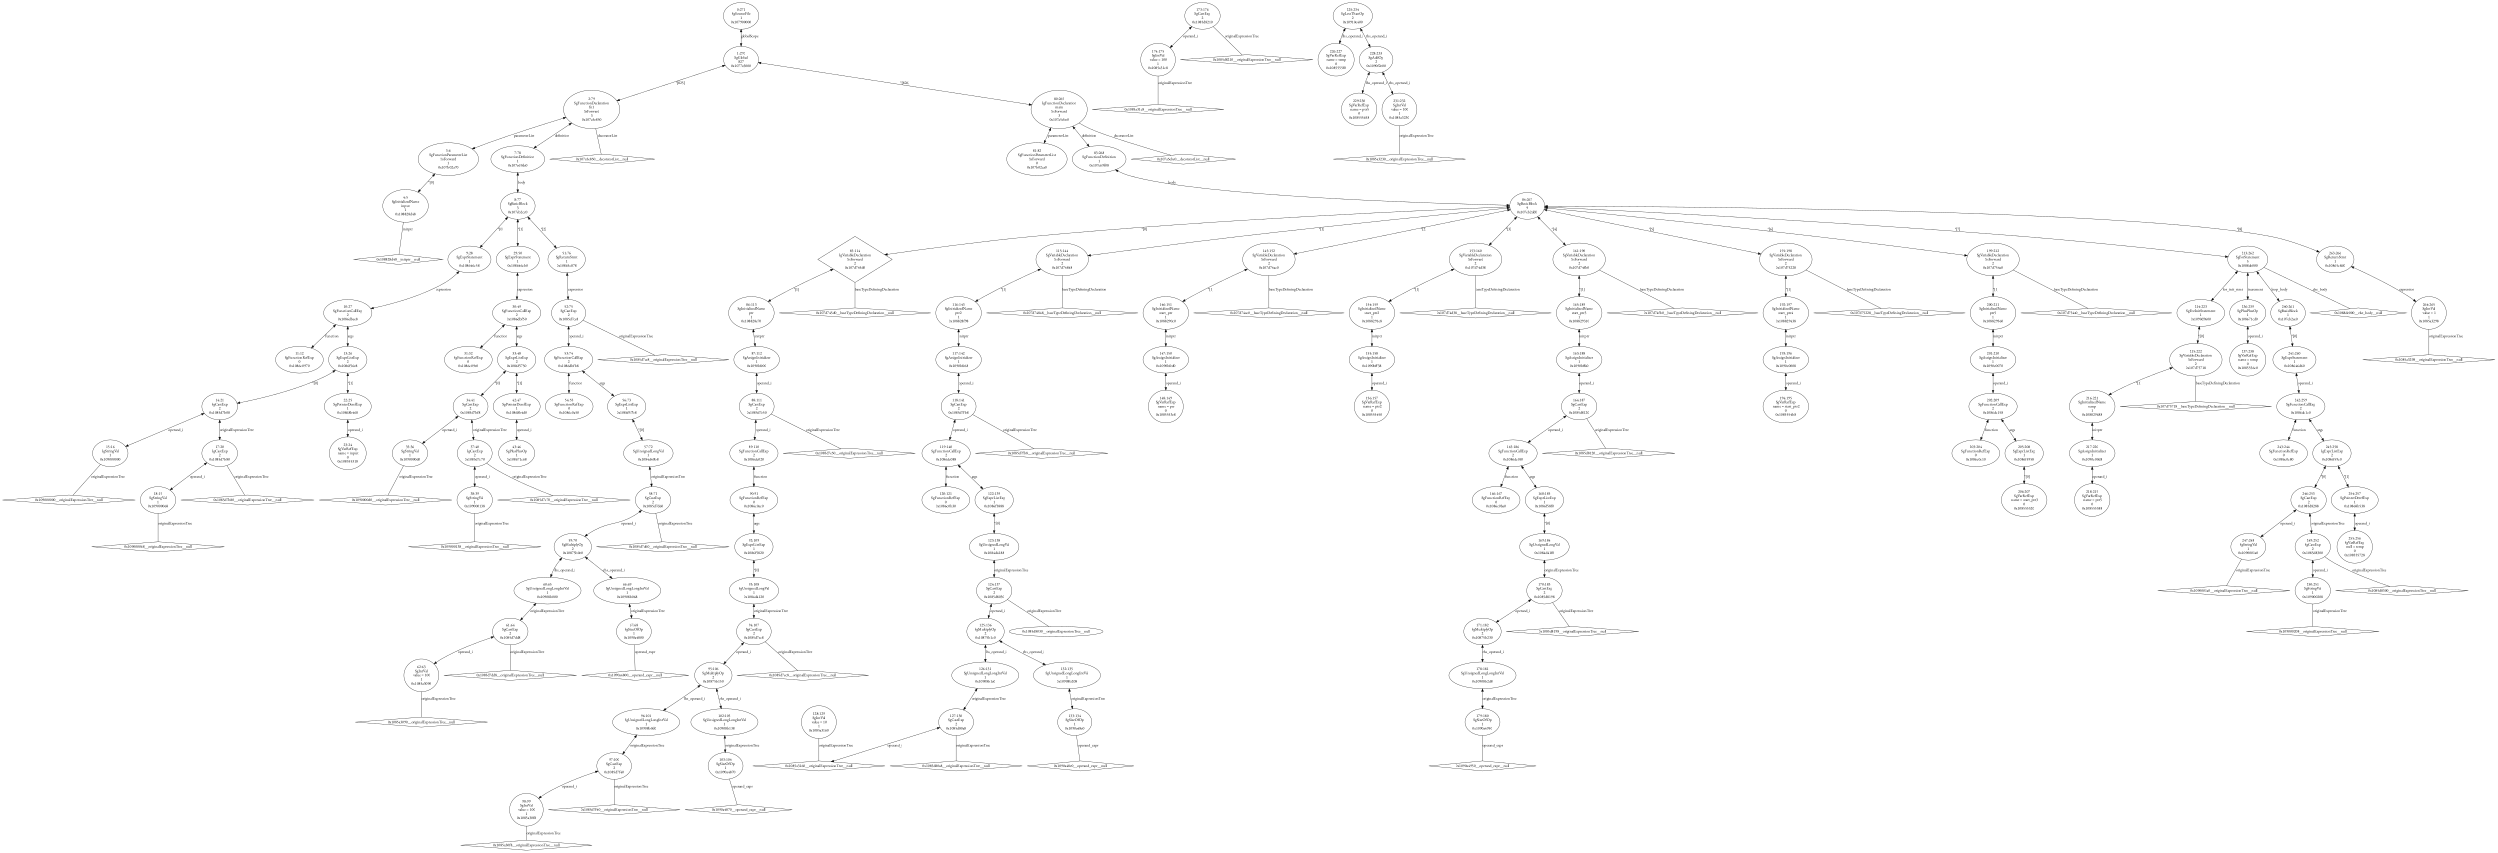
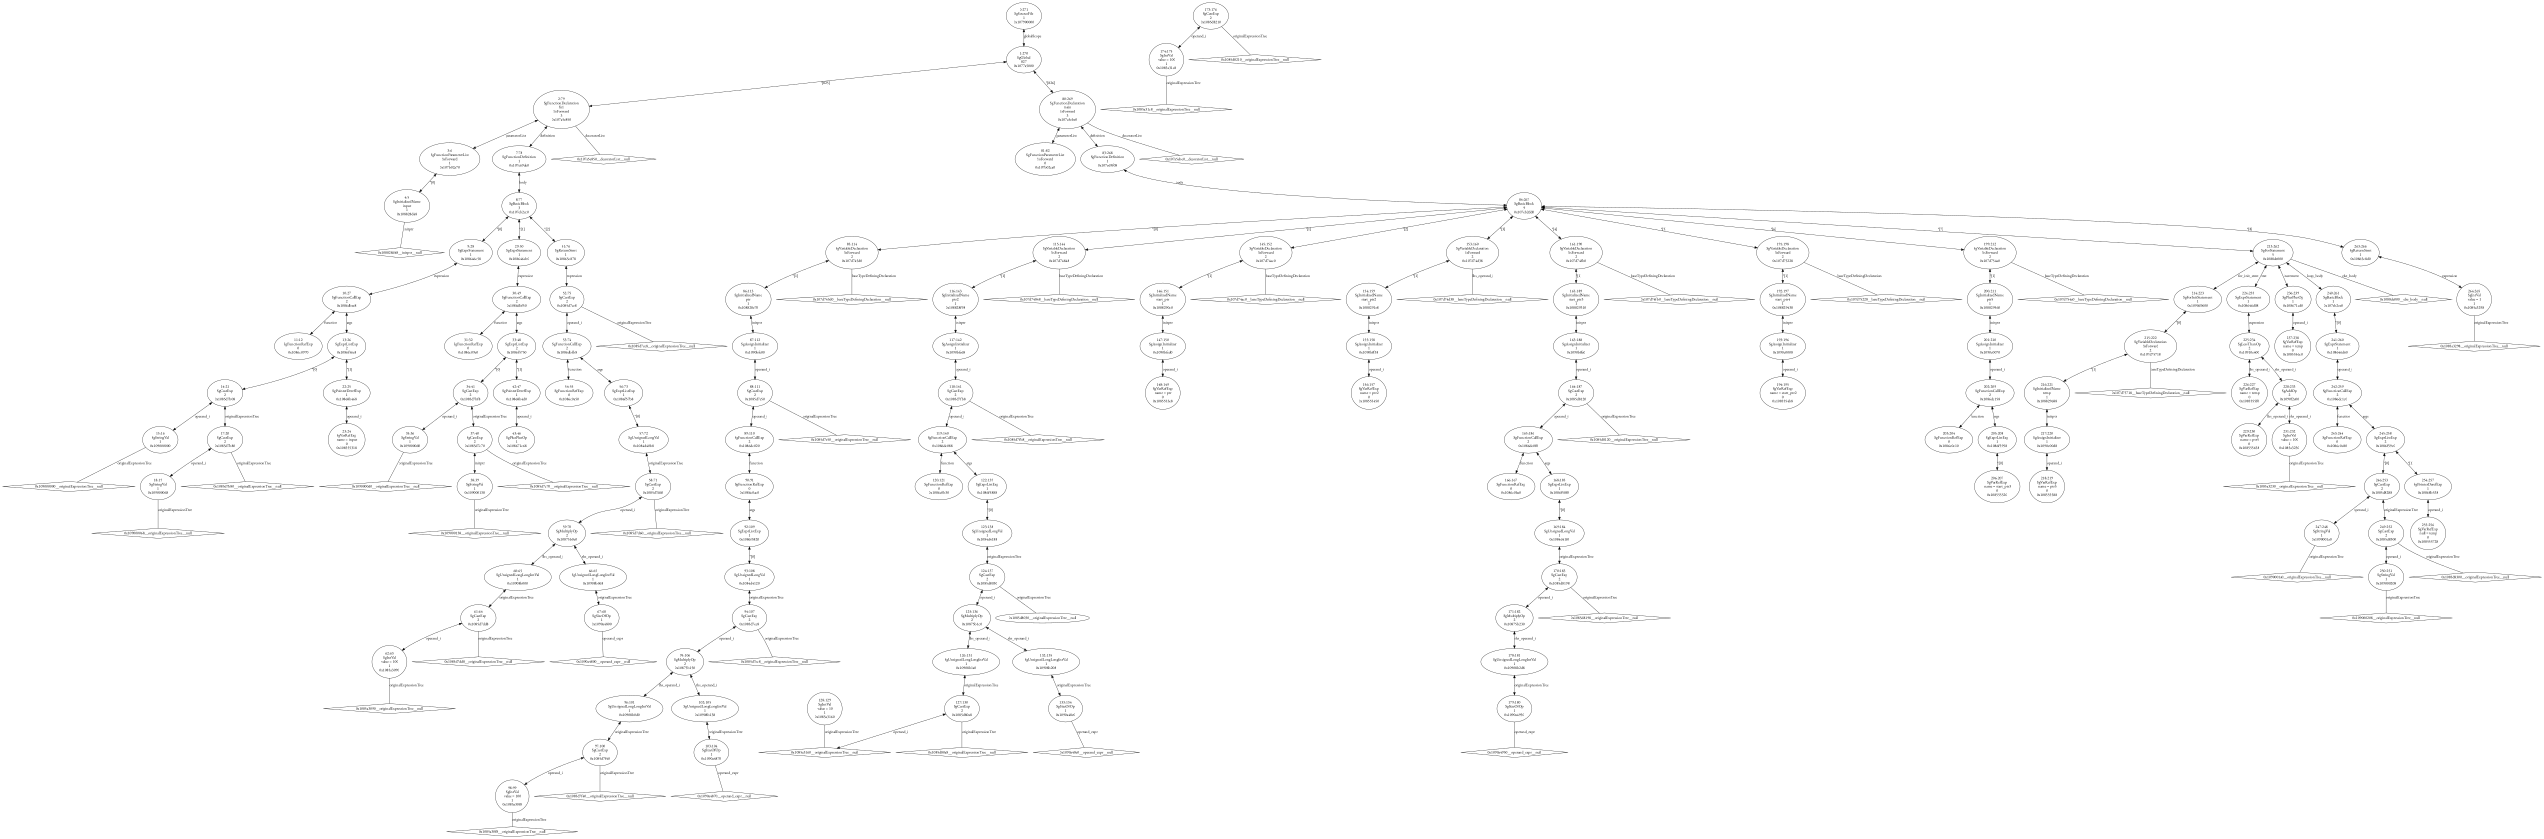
(855, 259) -> (852, 253)
(1498, 290) -> (1483, 276)
none -> (2248, 299)
(482, 477) -> (480, 463)
